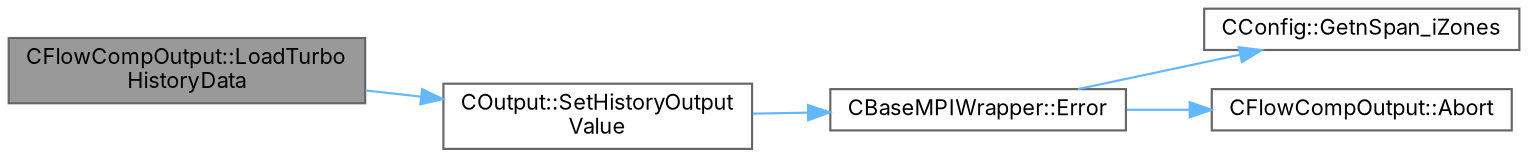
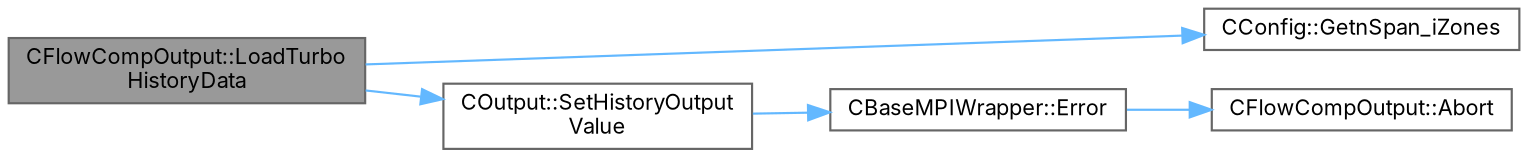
(1159, 72) -> (774, 50)
